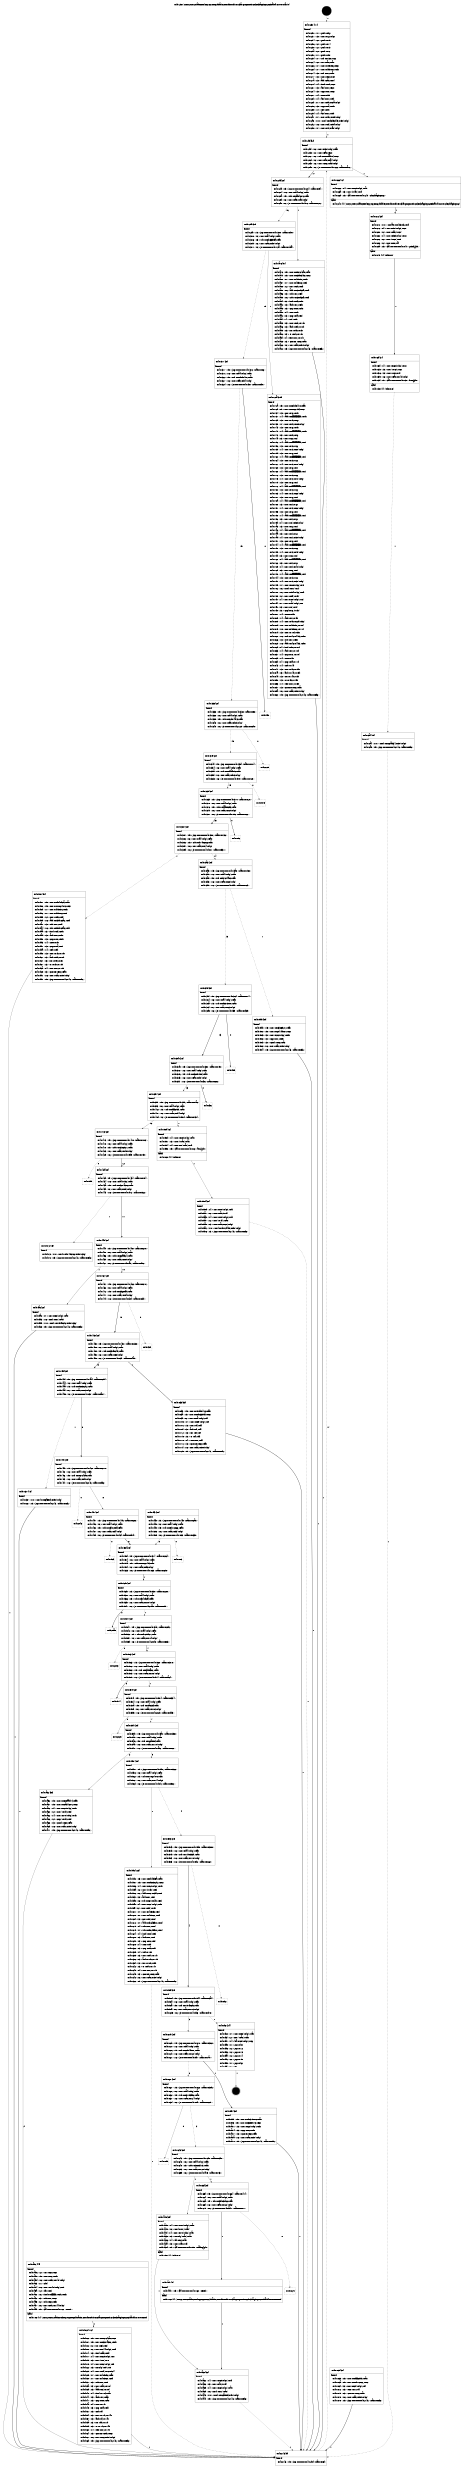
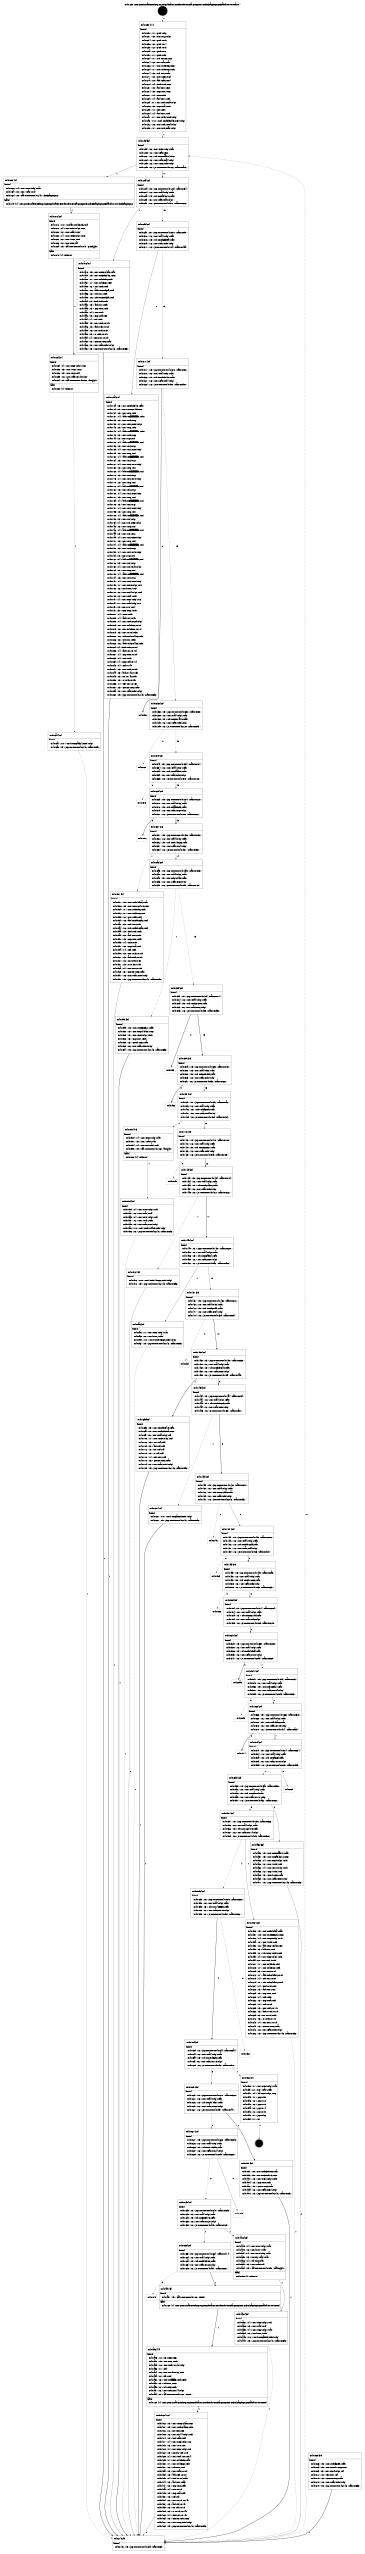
(127, 1541) -> (248, 1558)
none -> (129, 1910)
(14, 2013) -> (134, 1939)
(222, 2335) -> (215, 2327)
